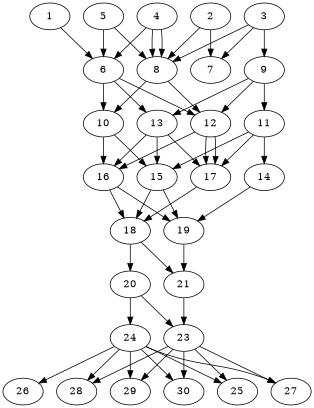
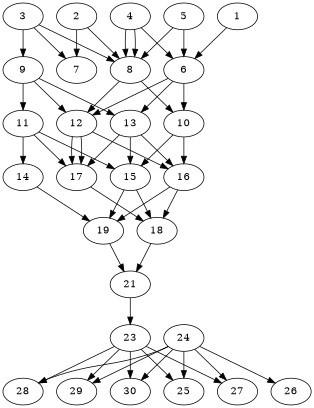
(130, 284) -> none
